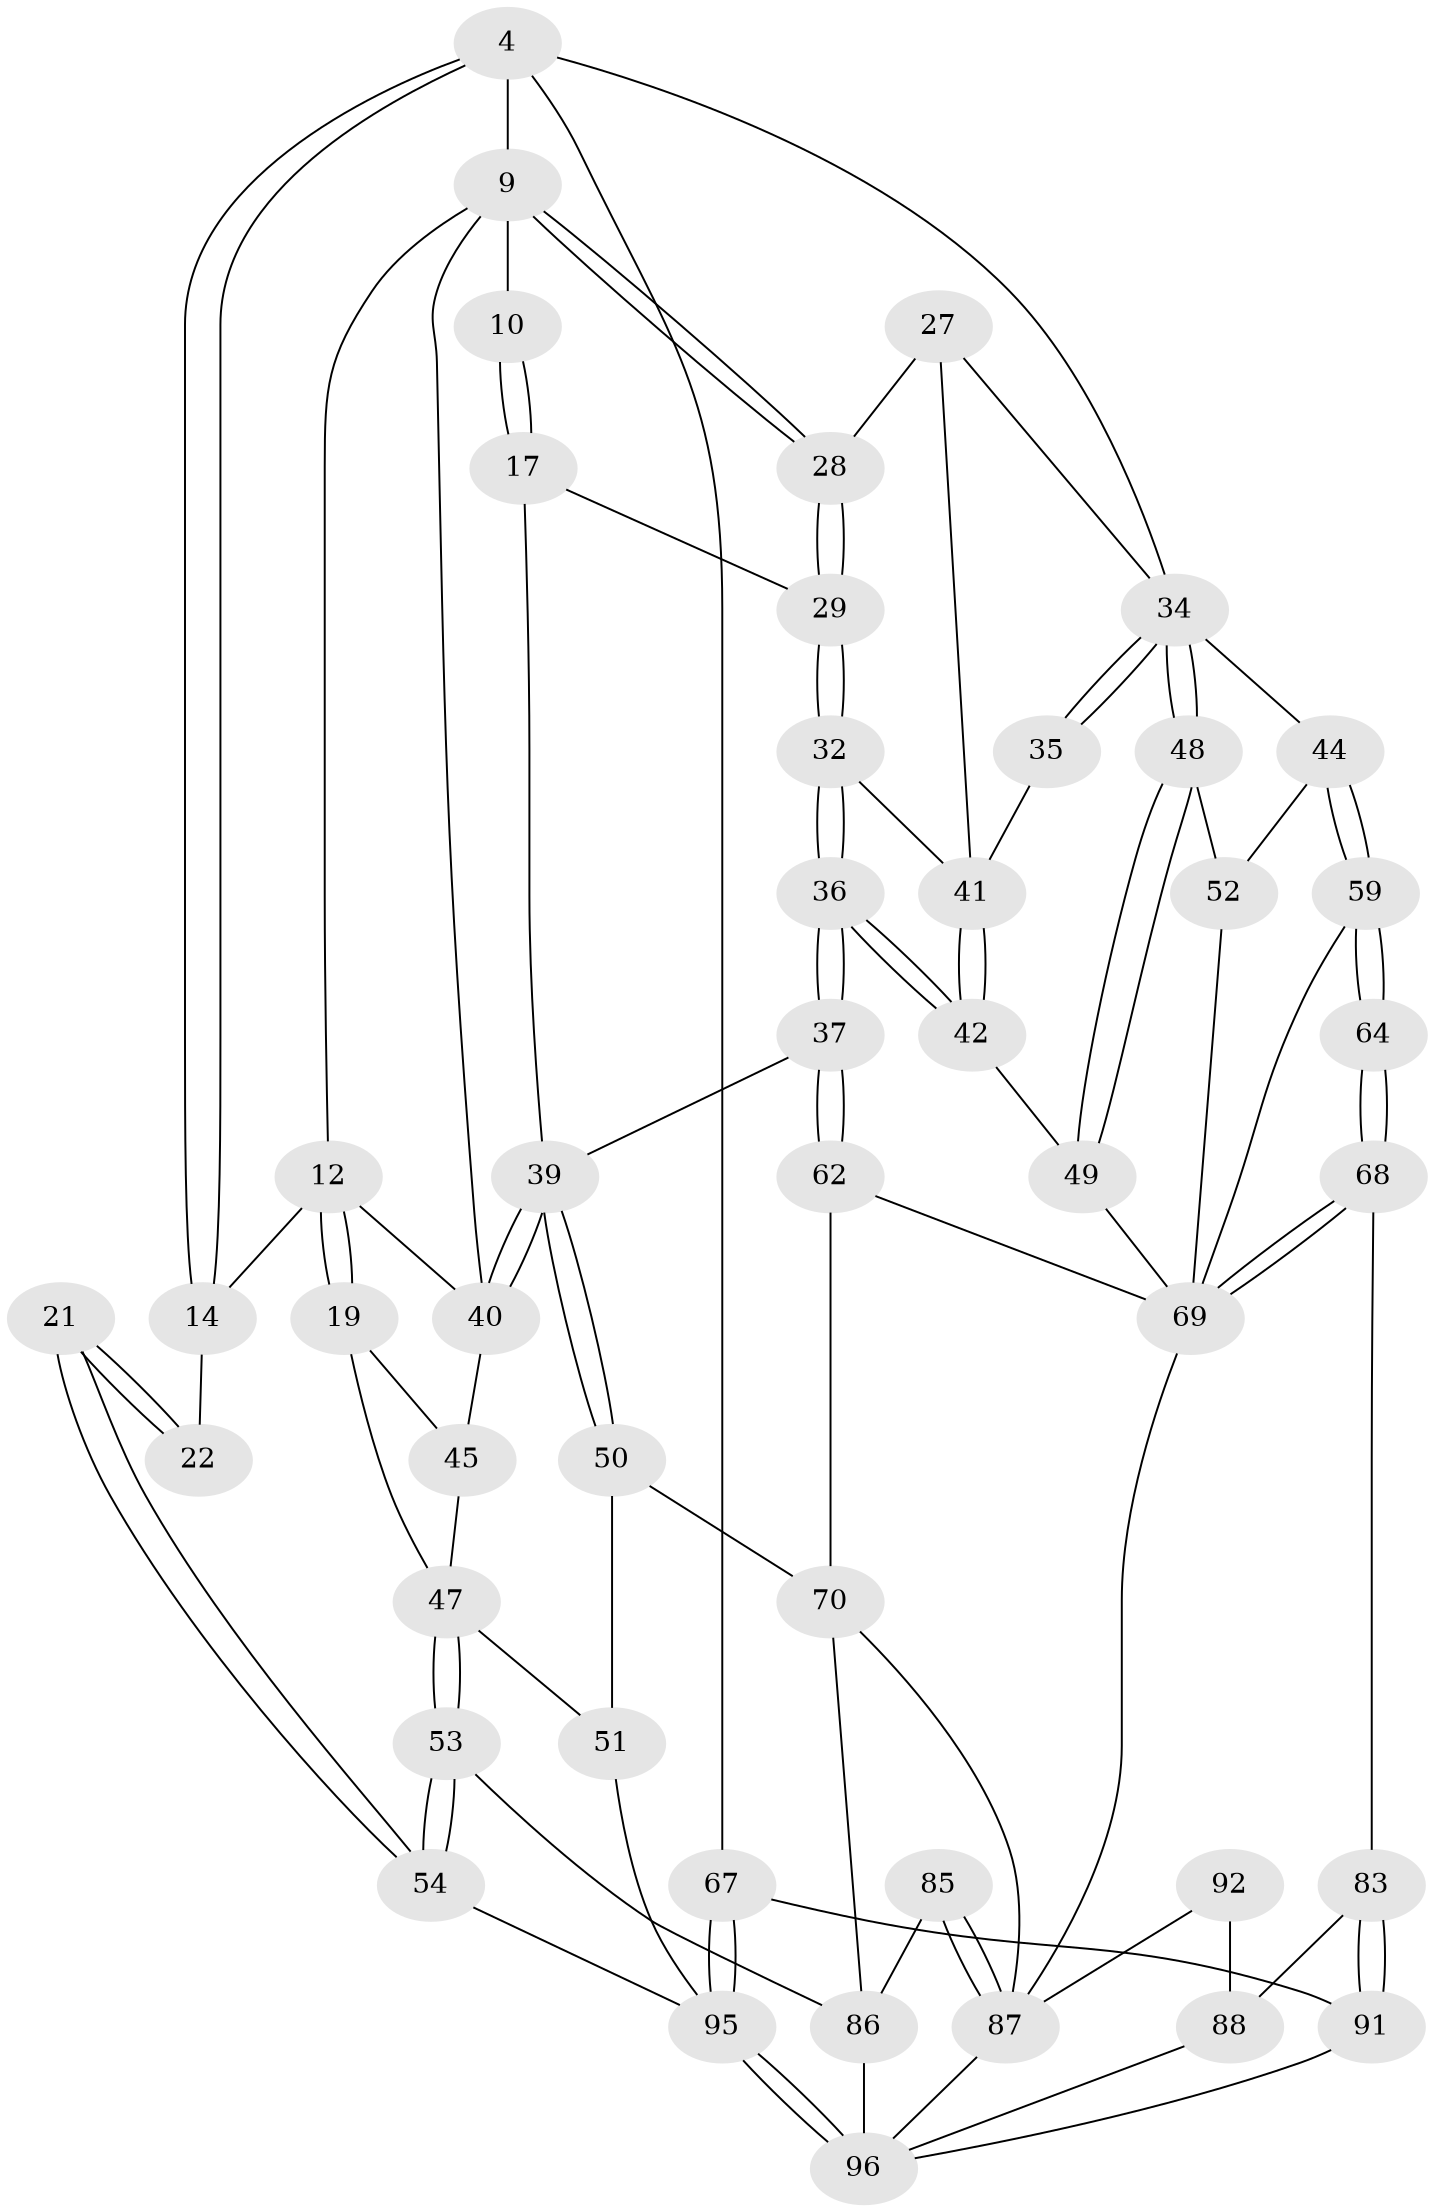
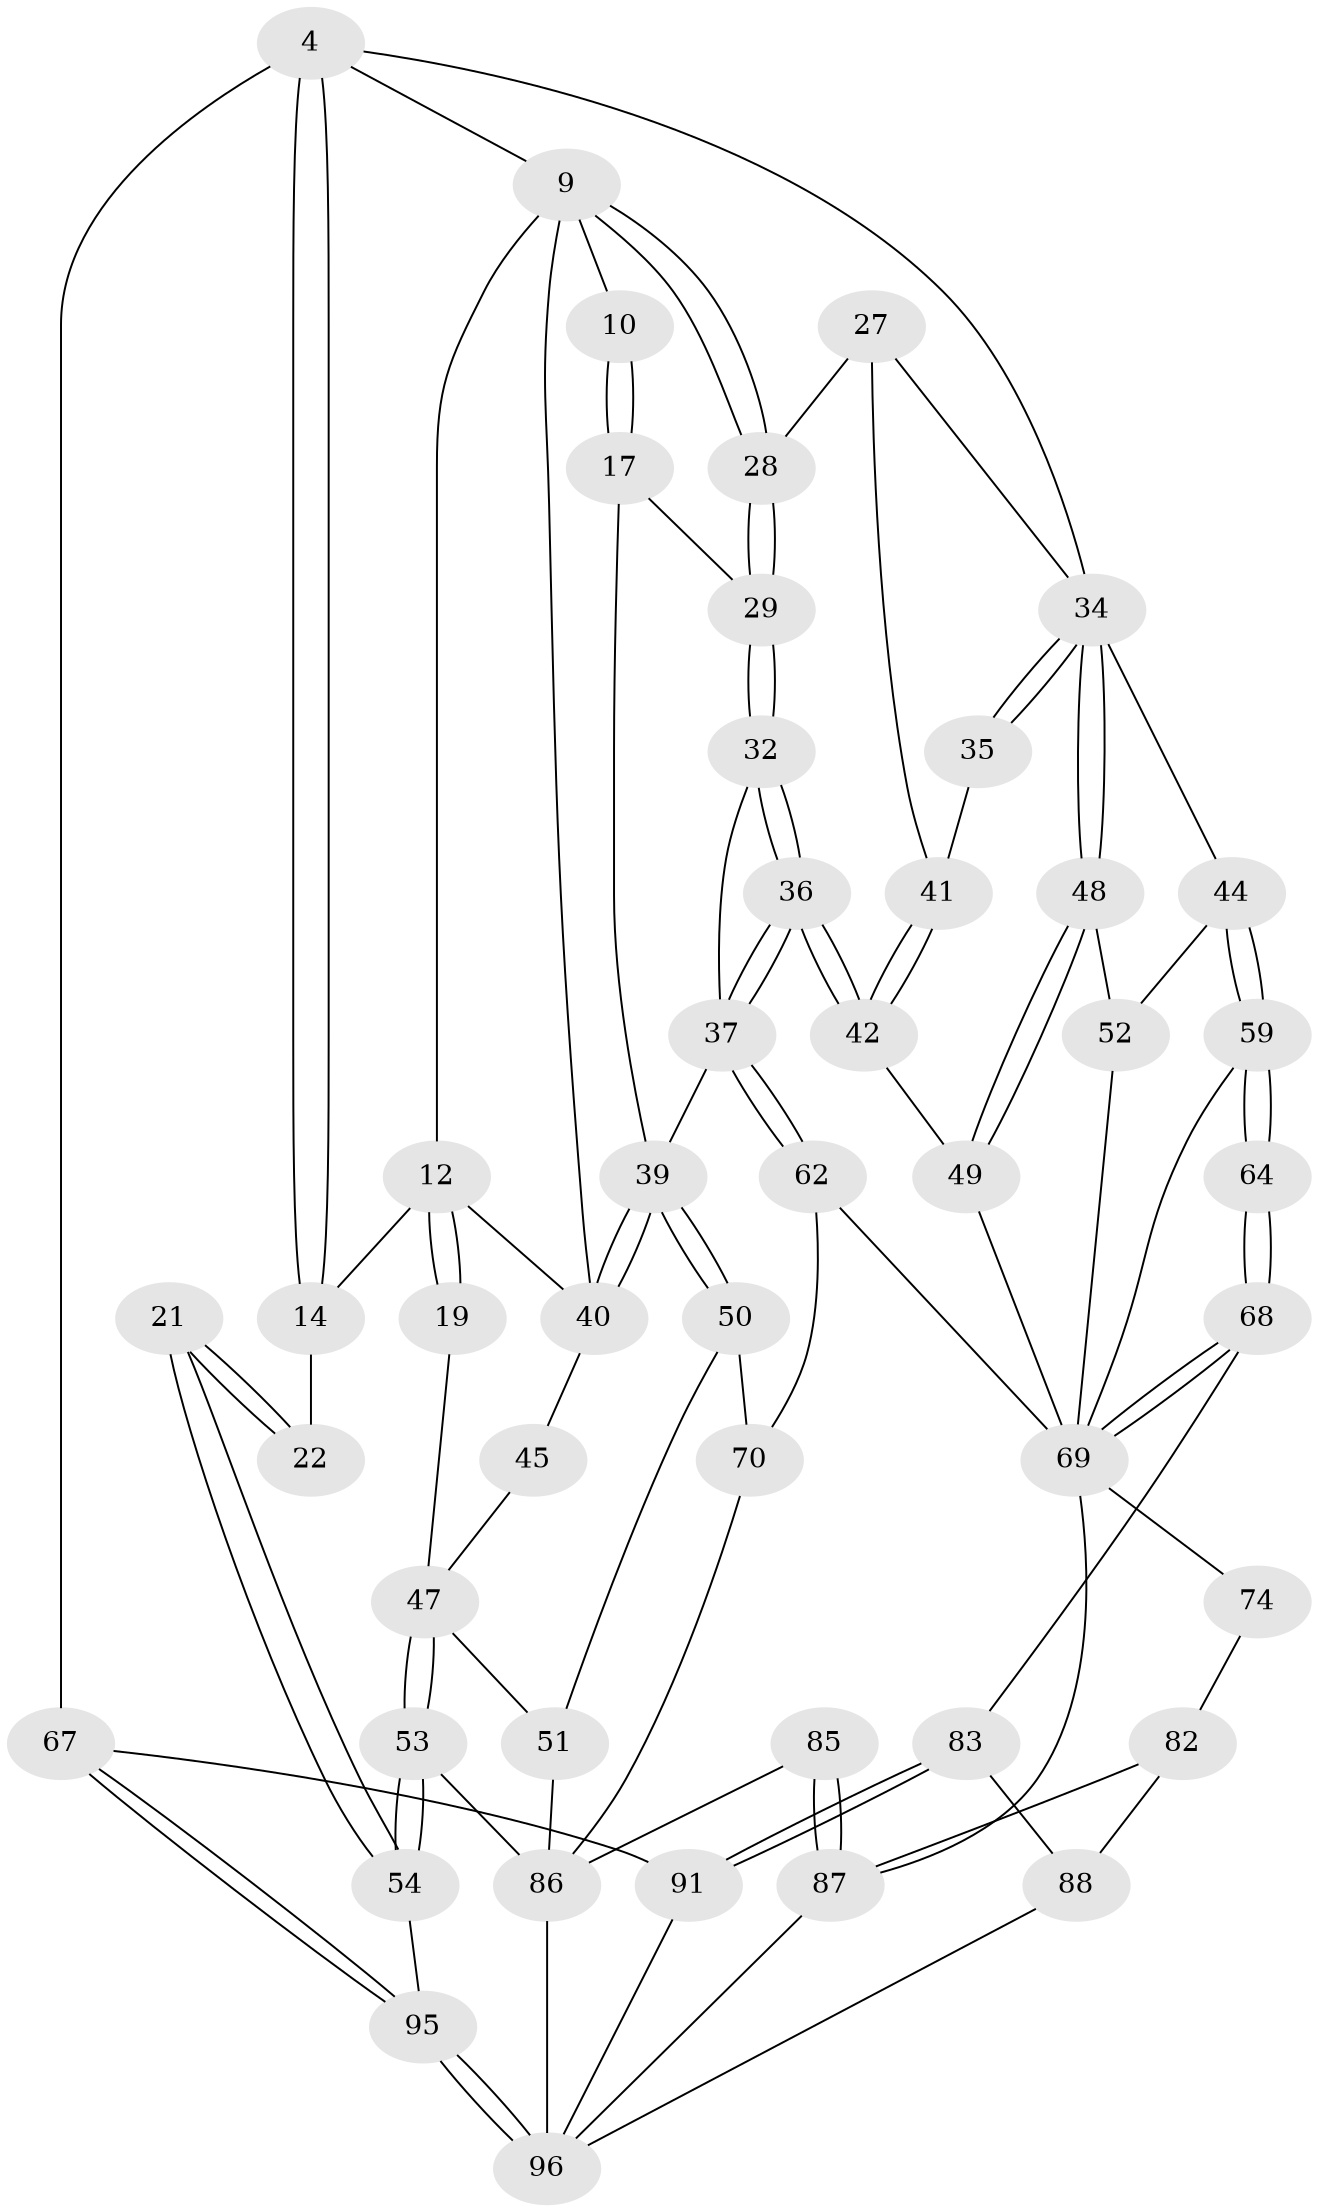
(901, 822) -> (722, 891)
(403, 1389) -> none
none -> (1258, 1602)
(985, 1793) -> none
(1230, 1885) -> (1183, 1744)
(641, 1893) -> (551, 1815)
